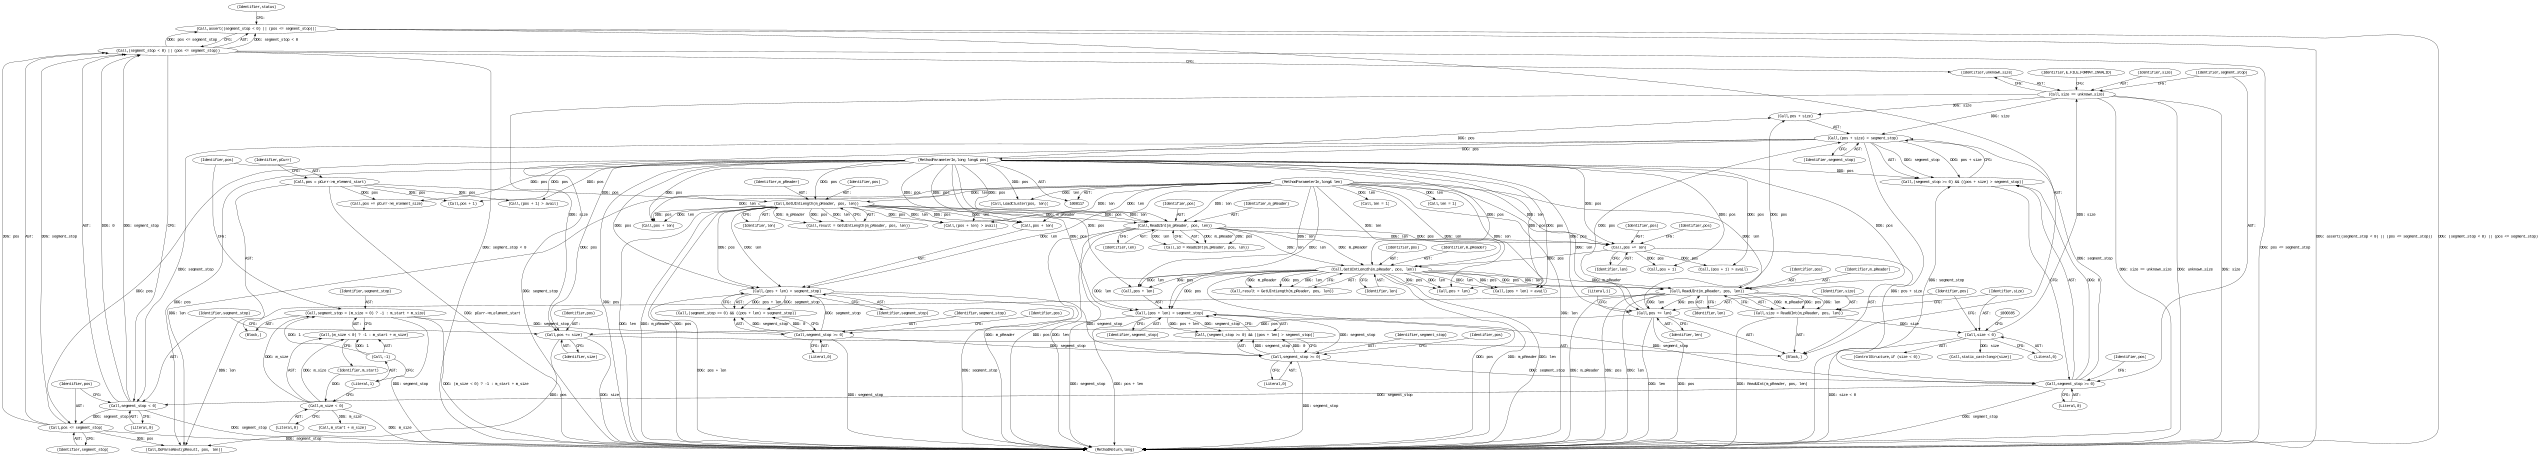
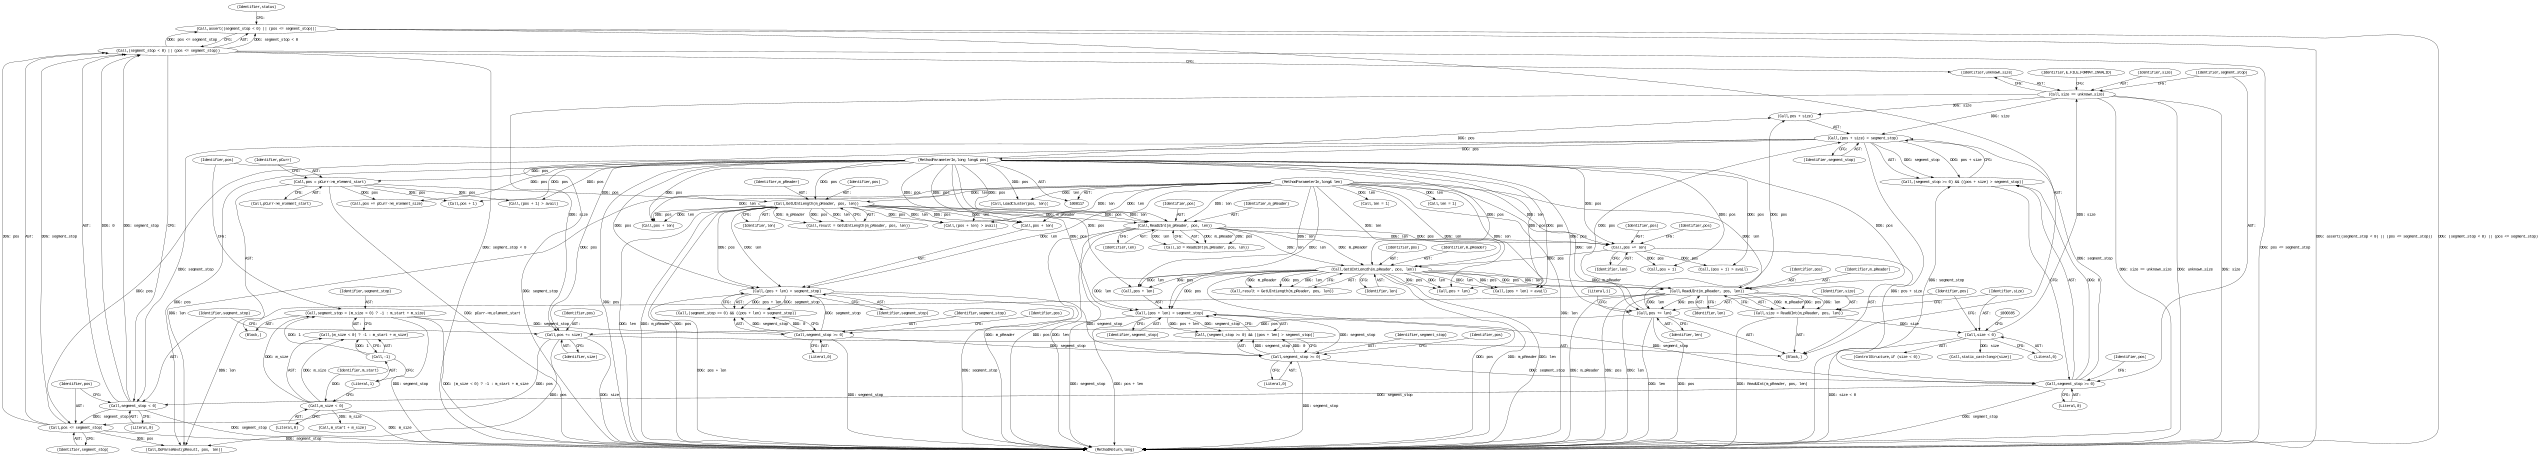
(1641, 166) -> (512, 175)
none -> (281, 204)
(343, 352) -> (371, 345)
none -> (347, 412)
